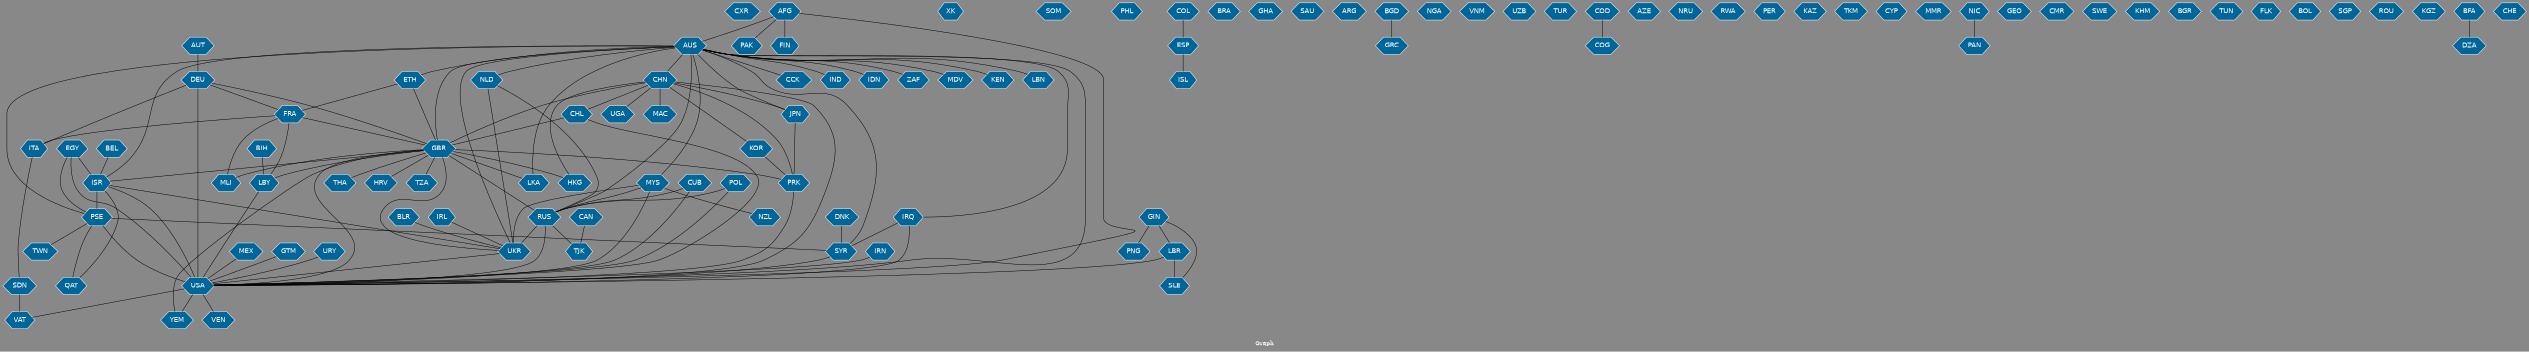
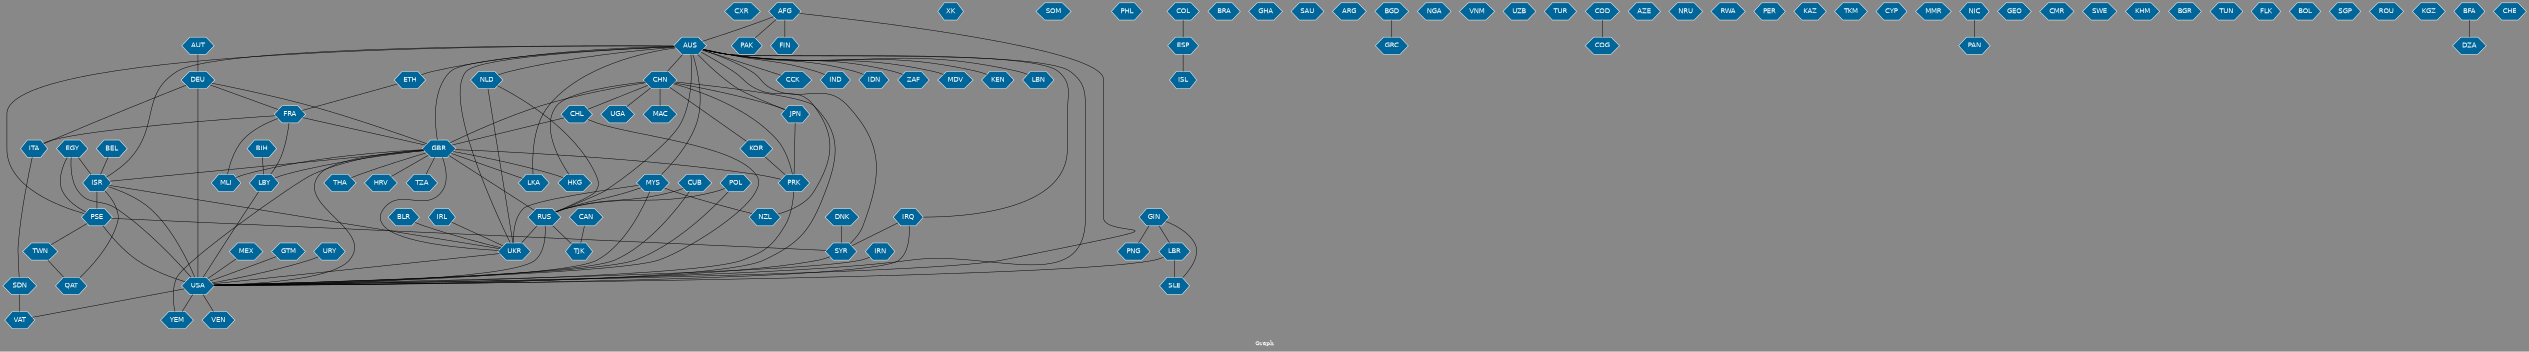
none -> (807, 99)
(424, 114) -> none
(80, 251) -> (56, 269)
